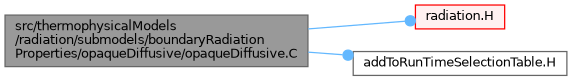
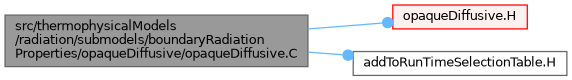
(460, 17) -> (460, 17)
